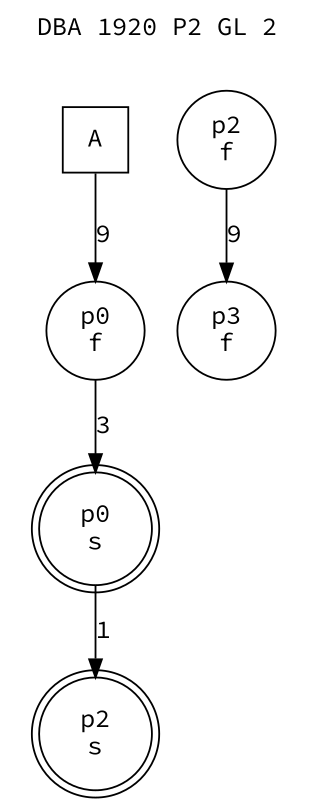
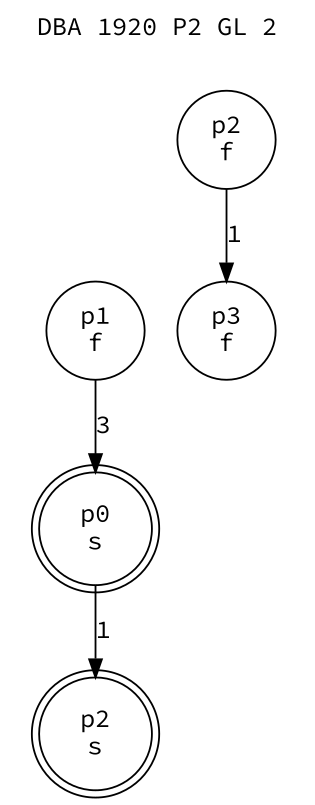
(96, 140) -> none
(235, 235) -> (235, 235)
(96, 331) -> (96, 331)
